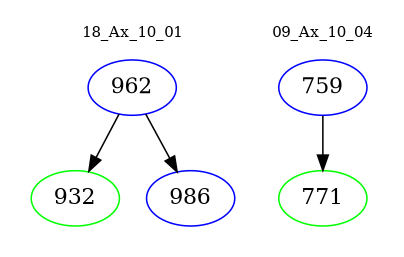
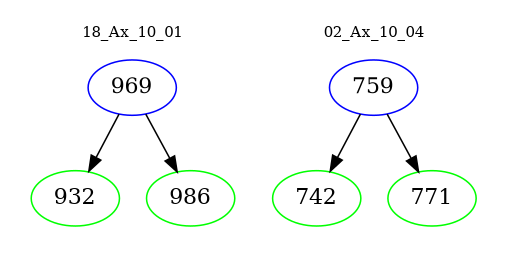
(323, 33) -> (374, 33)
(132, 88) -> (132, 88)
(191, 198) -> (191, 198)
none -> (317, 198)
